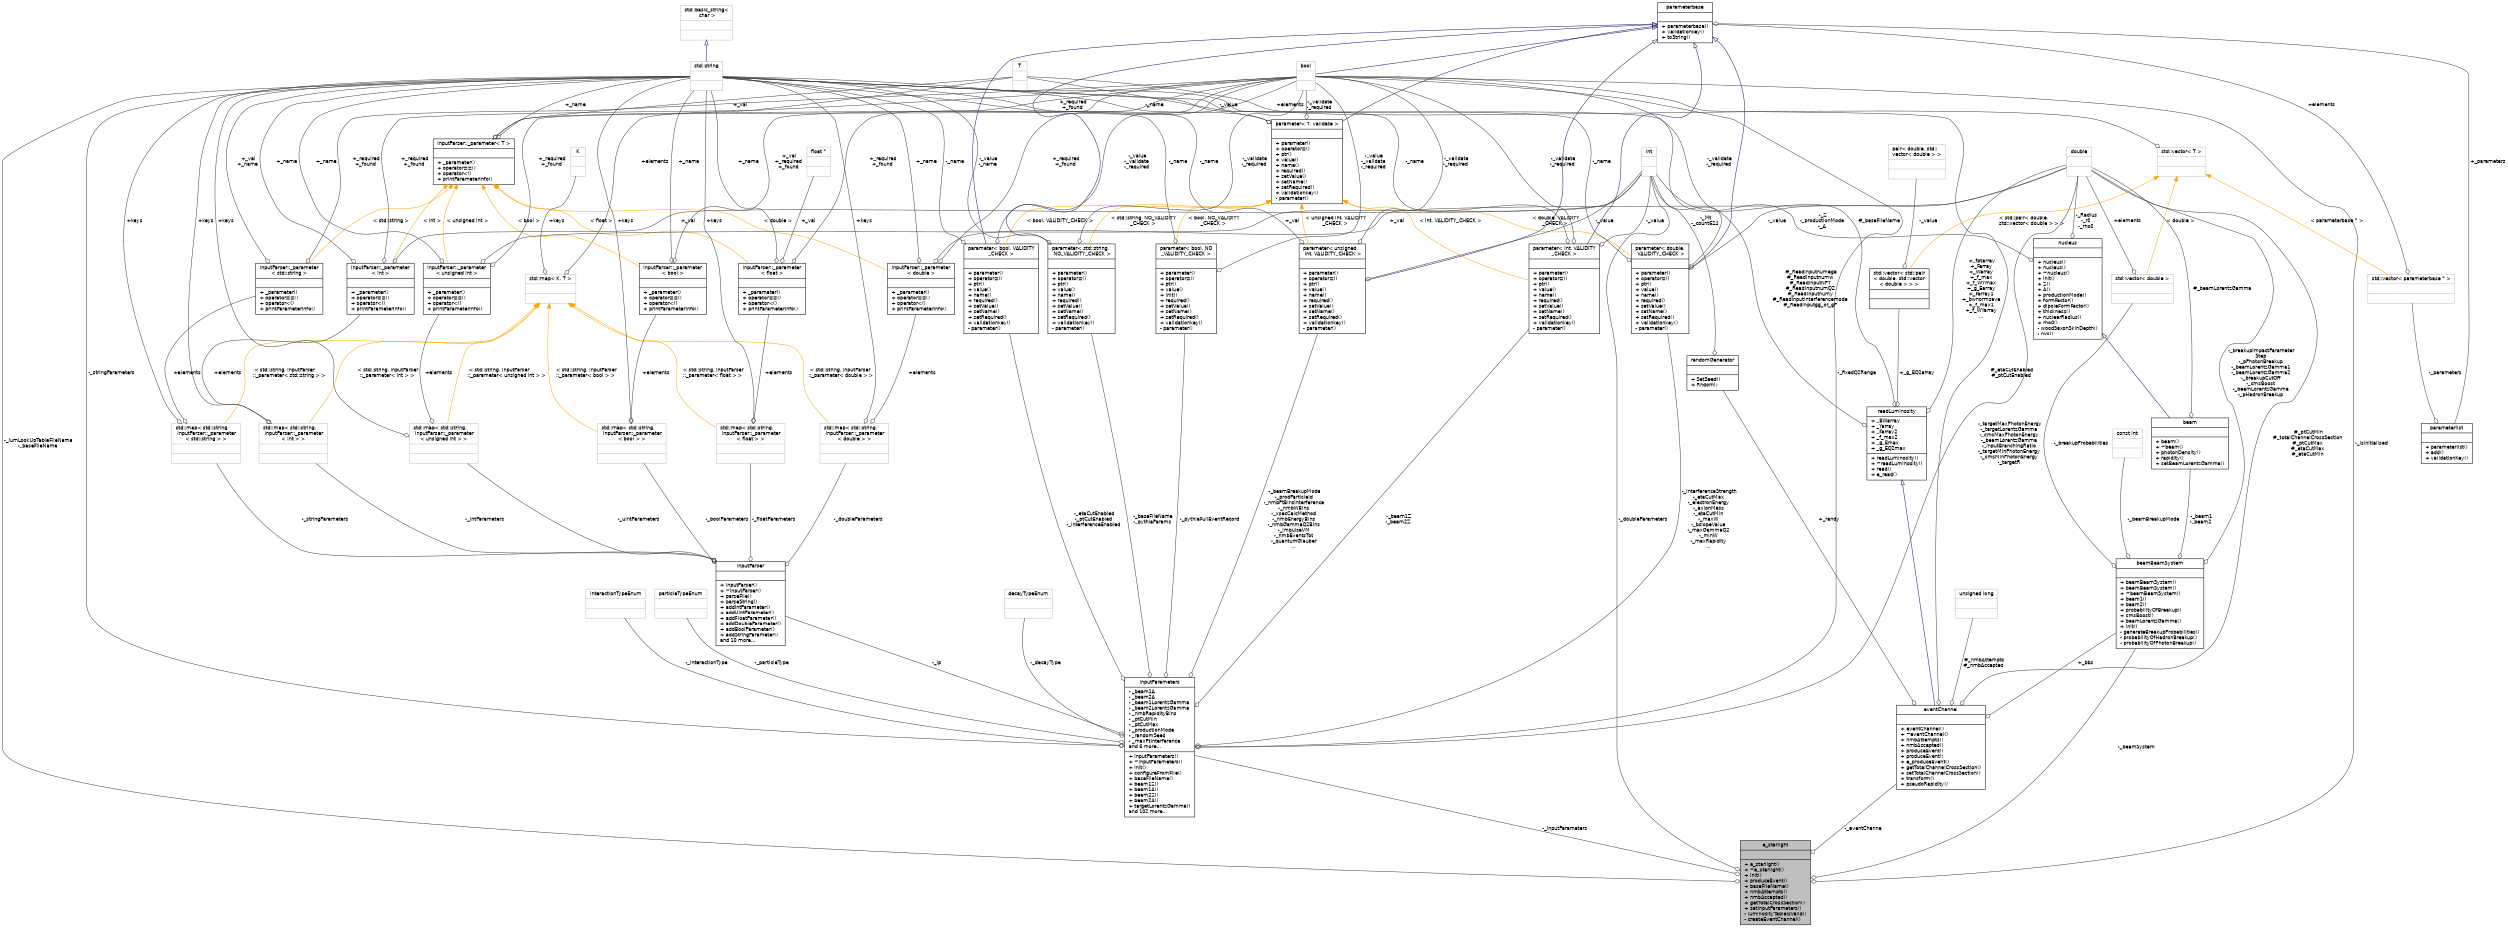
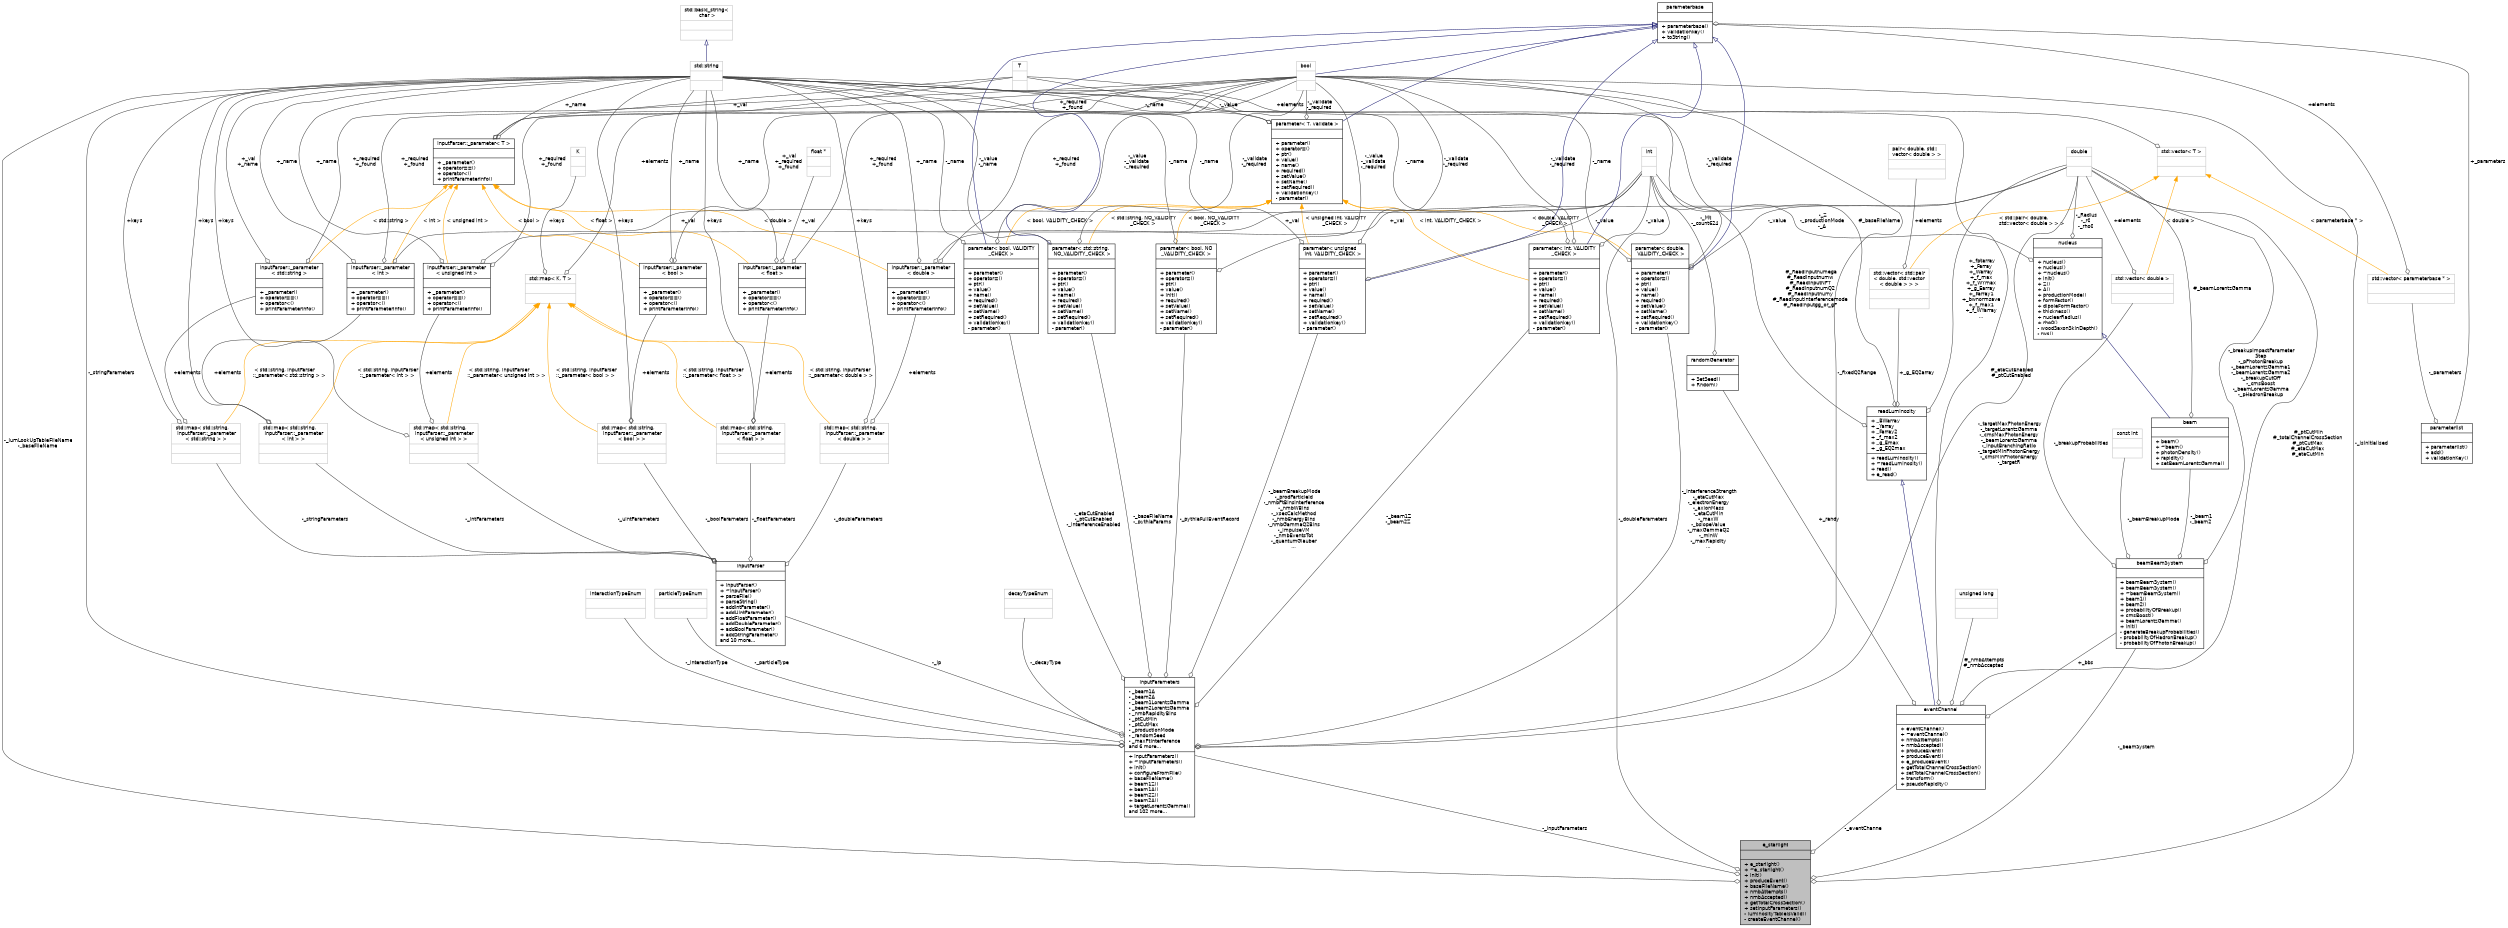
(1928, 221) -> (1928, 221)
(1899, 289) -> (1899, 289)
